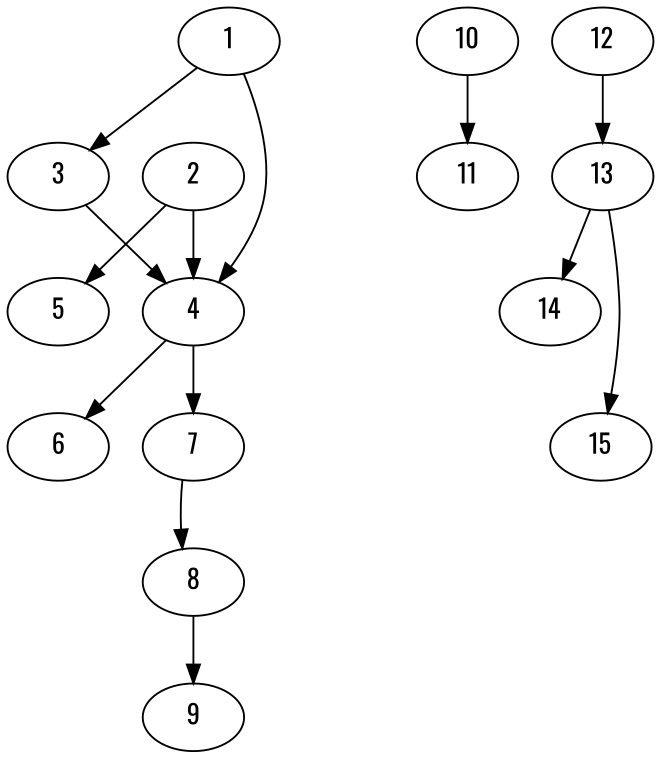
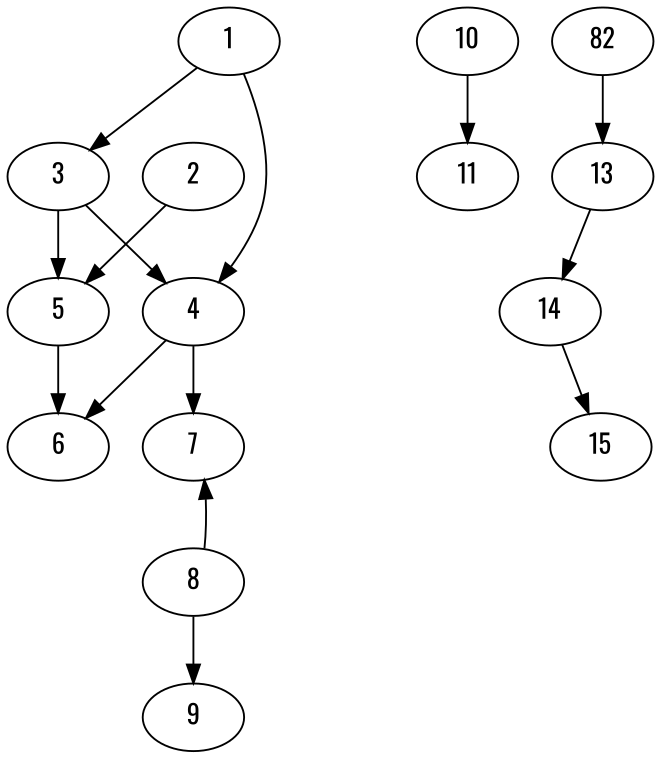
(603, 41) -> (603, 41)
none -> (58, 235)
(193, 235) -> none
(619, 302) -> (572, 370)
none -> (58, 370)
(181, 505) -> (206, 524)
